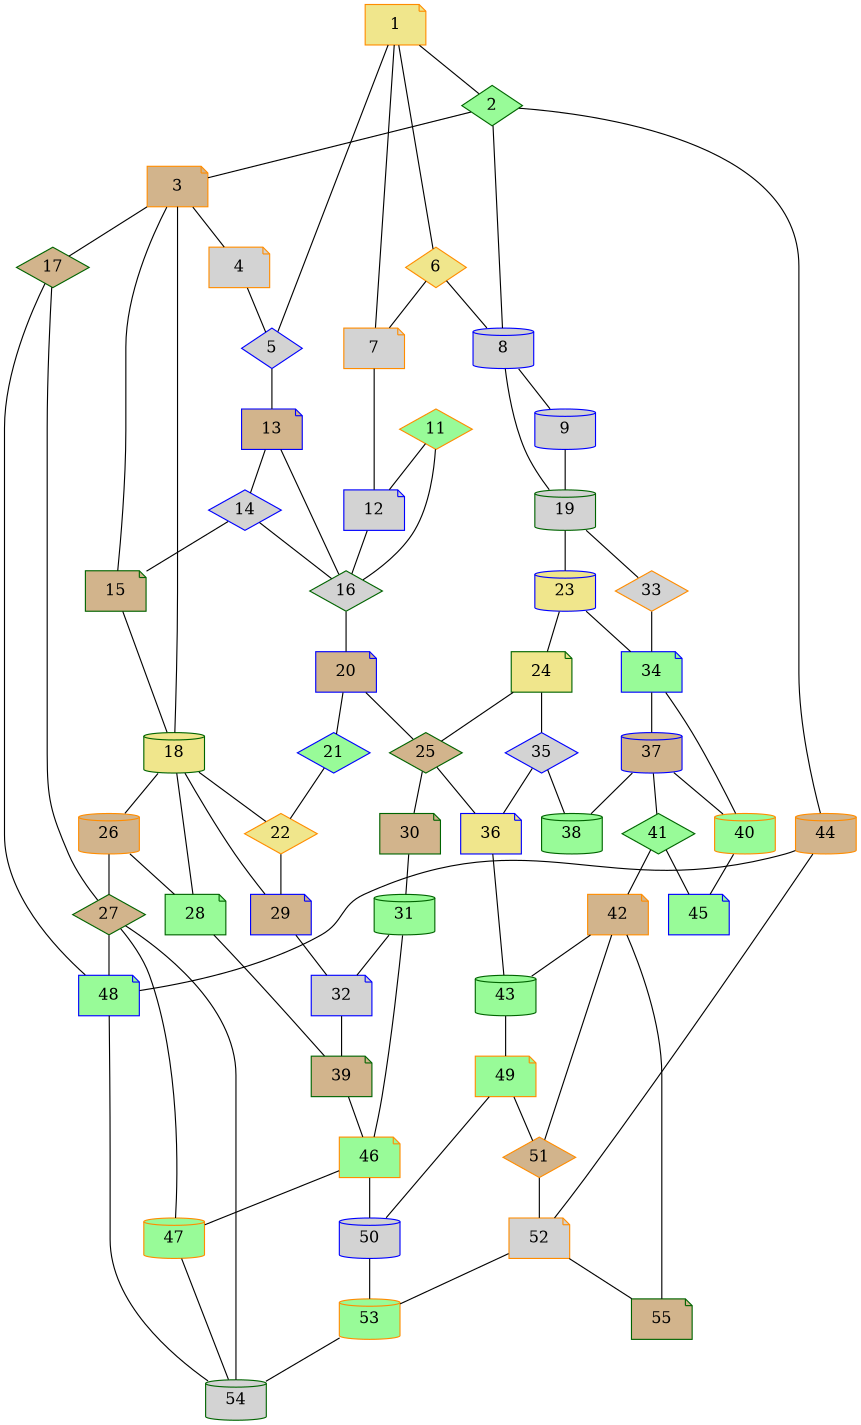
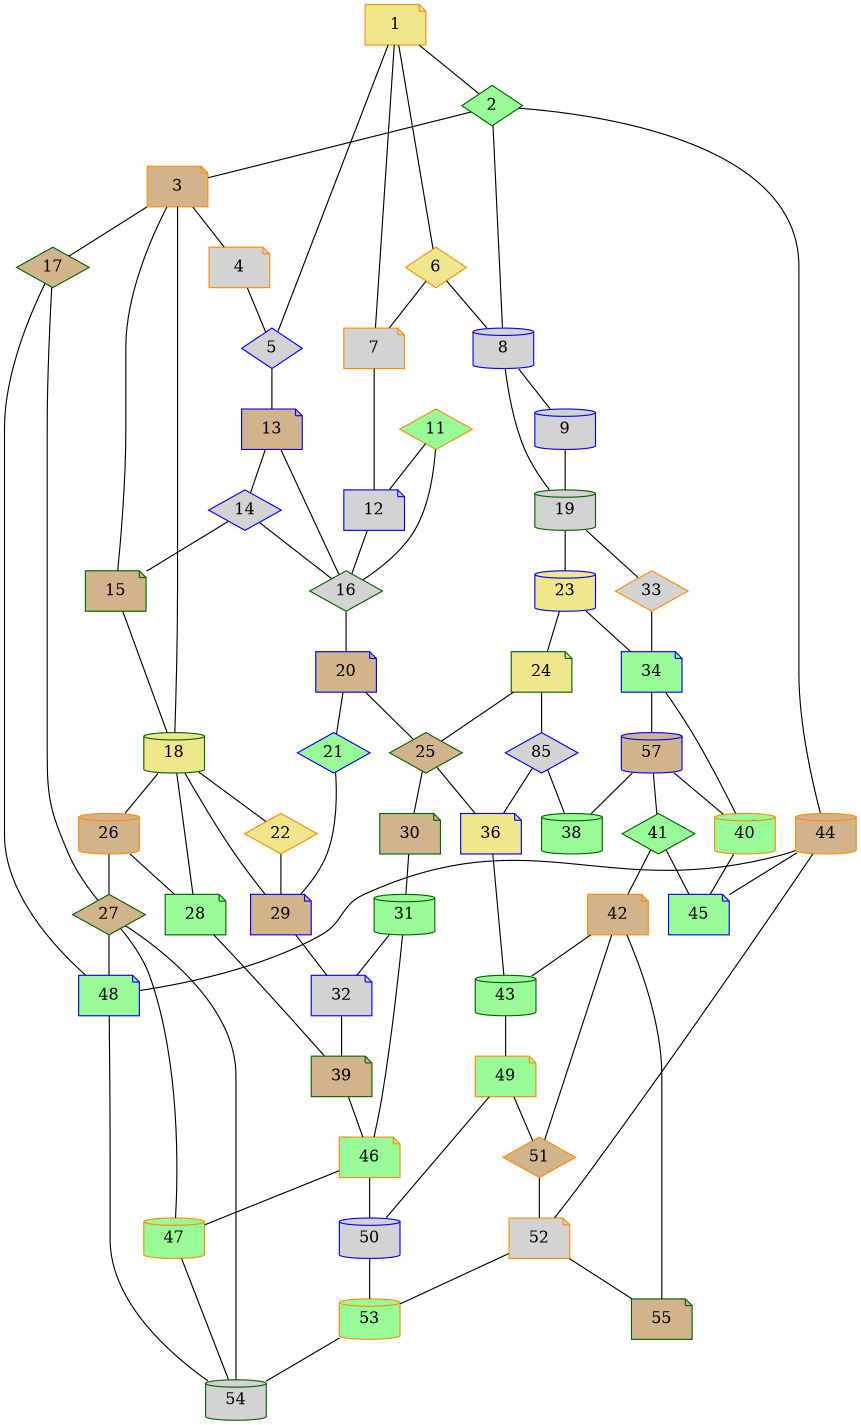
(542, 753) -> (542, 753)
(652, 753) -> (652, 753)
(307, 793) -> (332, 837)
none -> (763, 874)
